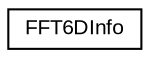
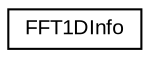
(75, 29) -> (75, 29)
